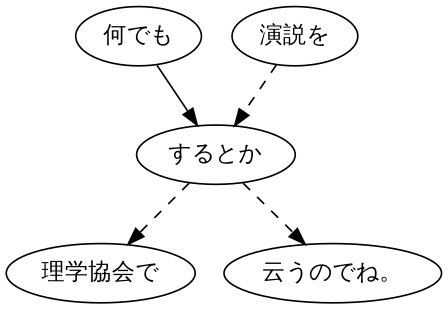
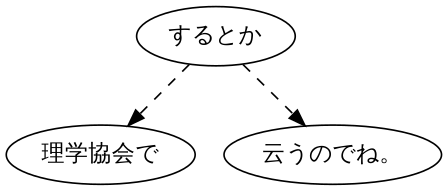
(139, 36) -> none
(295, 36) -> none
